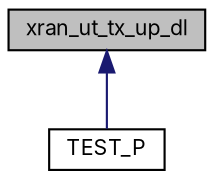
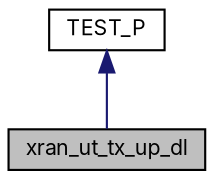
(107, 101) -> (107, 101)
